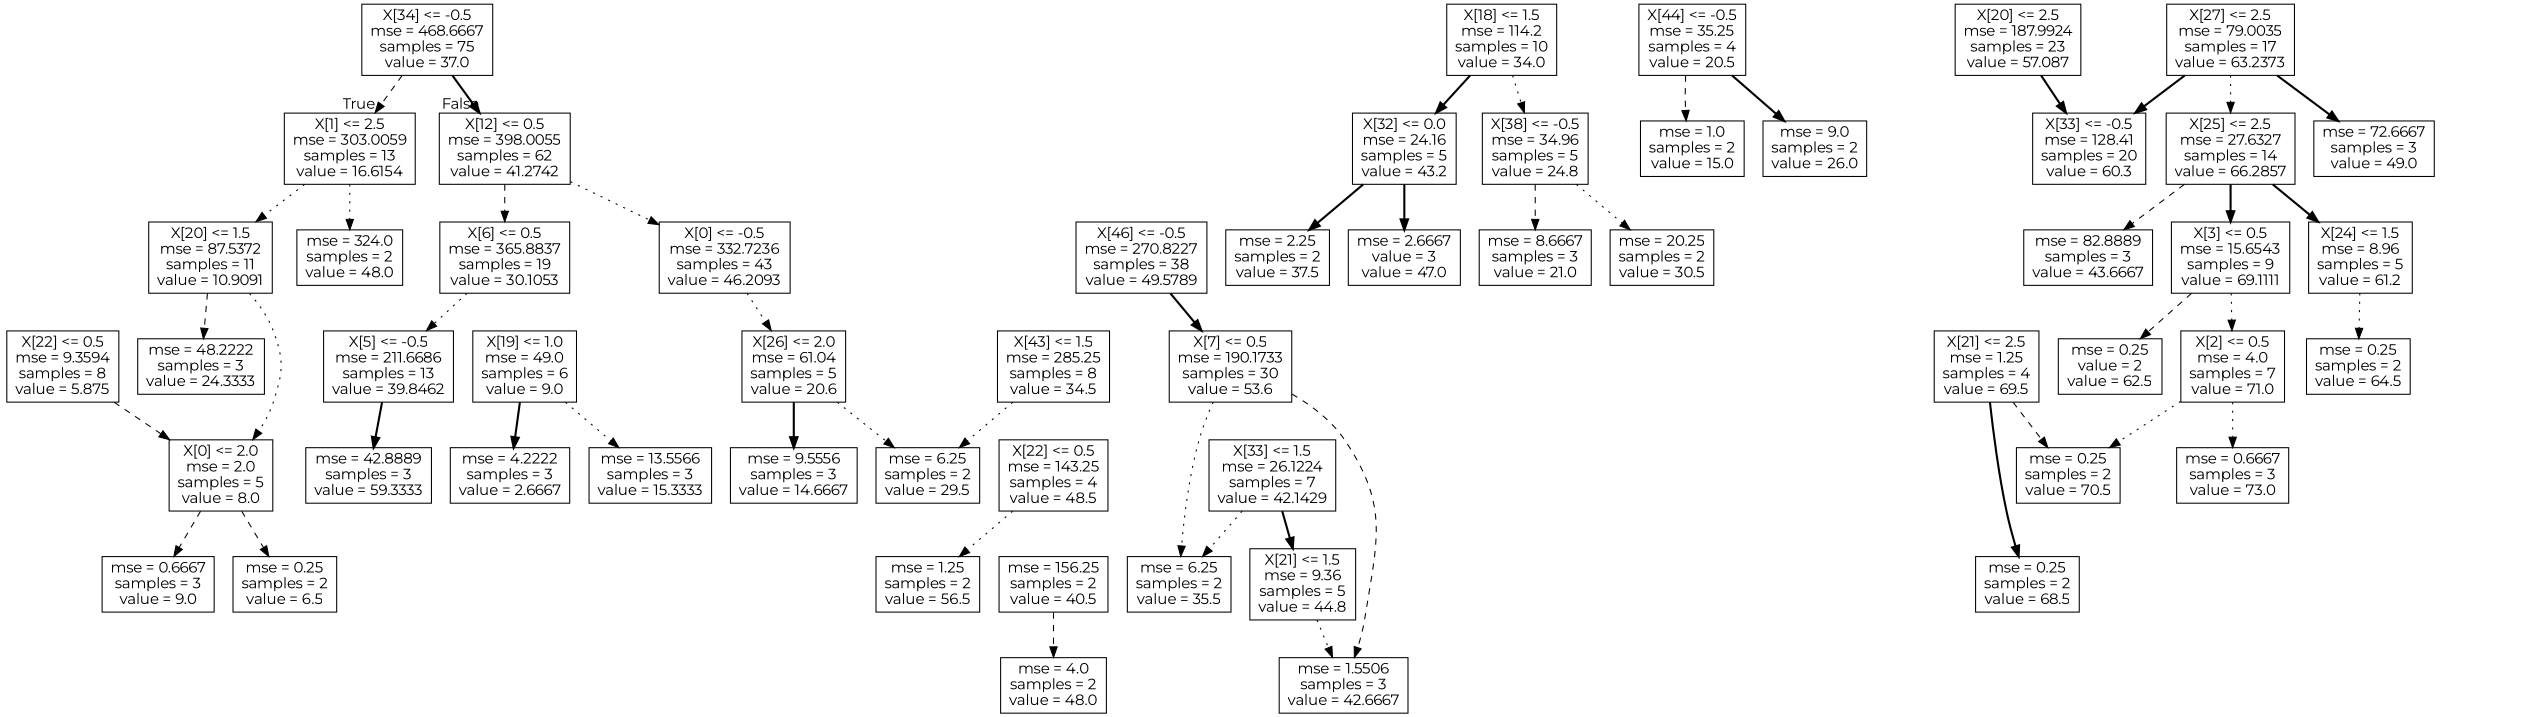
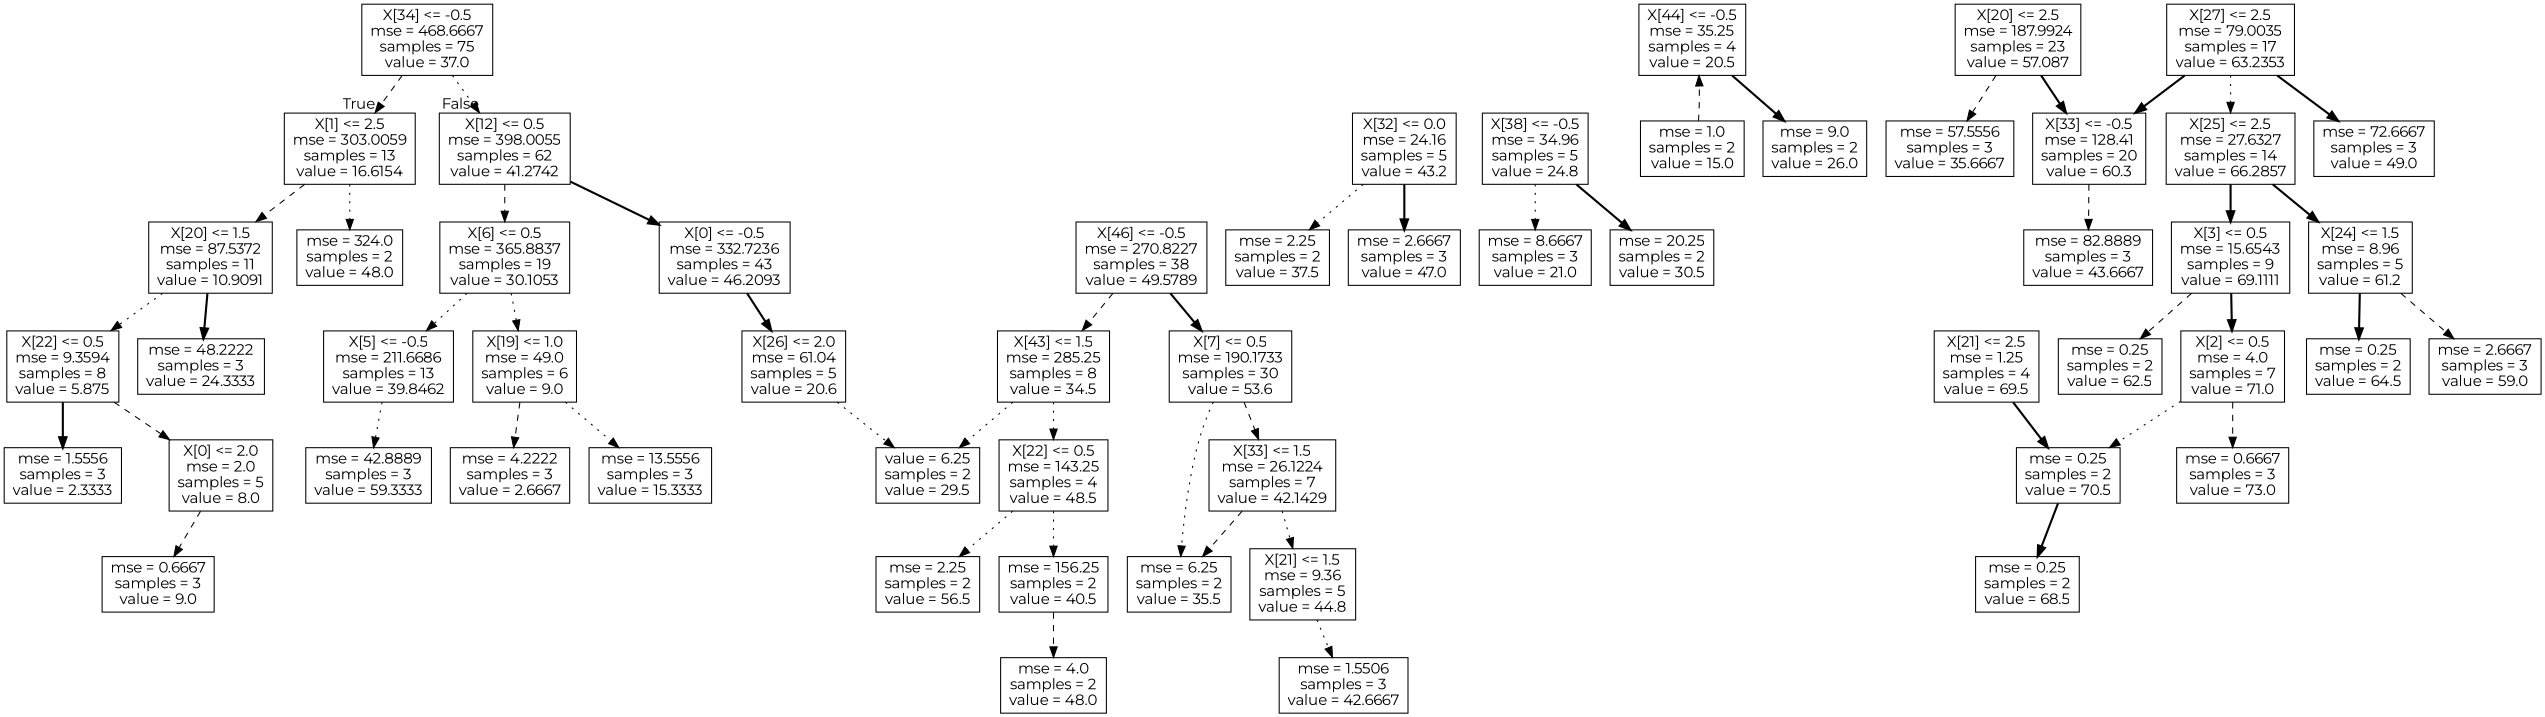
(1502, 40) -> none
(2231, 40) -> (2231, 40)
(463, 90) -> (463, 90)
(1685, 93) -> (1699, 104)
none -> (1950, 149)
(285, 200) -> (285, 200)
(610, 201) -> (610, 201)
(1535, 202) -> (1535, 202)
(1340, 204) -> (1340, 204)
(1599, 204) -> (1599, 204)
(2158, 204) -> (2089, 202)
(1404, 258) -> (1404, 258)
none -> (514, 307)
(2232, 307) -> (2232, 307)
(756, 308) -> (756, 308)
none -> (1101, 308)
(206, 311) -> (206, 311)
(2359, 311) -> (2359, 311)
(281, 360) -> (141, 309)
(2110, 367) -> (2110, 367)
none -> (2485, 367)
none -> (1054, 416)
(379, 420) -> (379, 420)
(517, 420) -> (517, 420)
(2233, 420) -> (2233, 420)
(2027, 421) -> (2027, 421)
none -> (63, 475)
(650, 475) -> (650, 475)
(794, 475) -> none
(928, 475) -> (928, 475)
(2000, 475) -> (2050, 525)
(1374, 506) -> (1249, 416)
(1286, 525) -> (1286, 525)
none -> (1054, 528)
(1226, 530) -> (1226, 530)
(285, 584) -> none
(928, 584) -> (928, 584)
